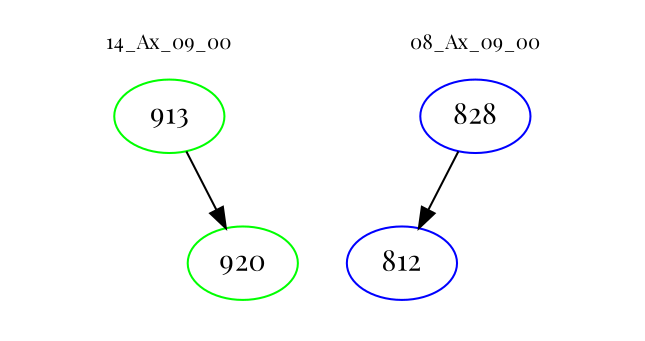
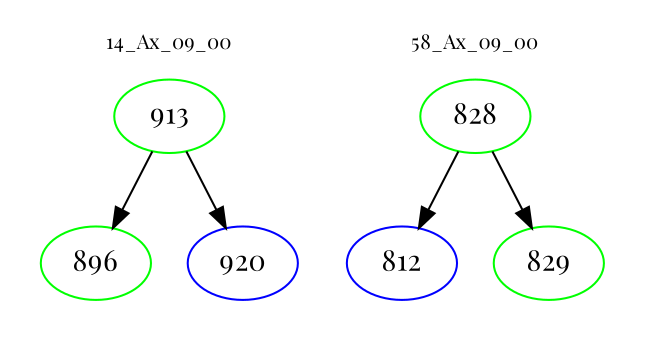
(475, 44) -> (475, 44)
(475, 116) -> (475, 116)
none -> (96, 263)
(243, 263) -> (243, 263)
none -> (549, 263)
